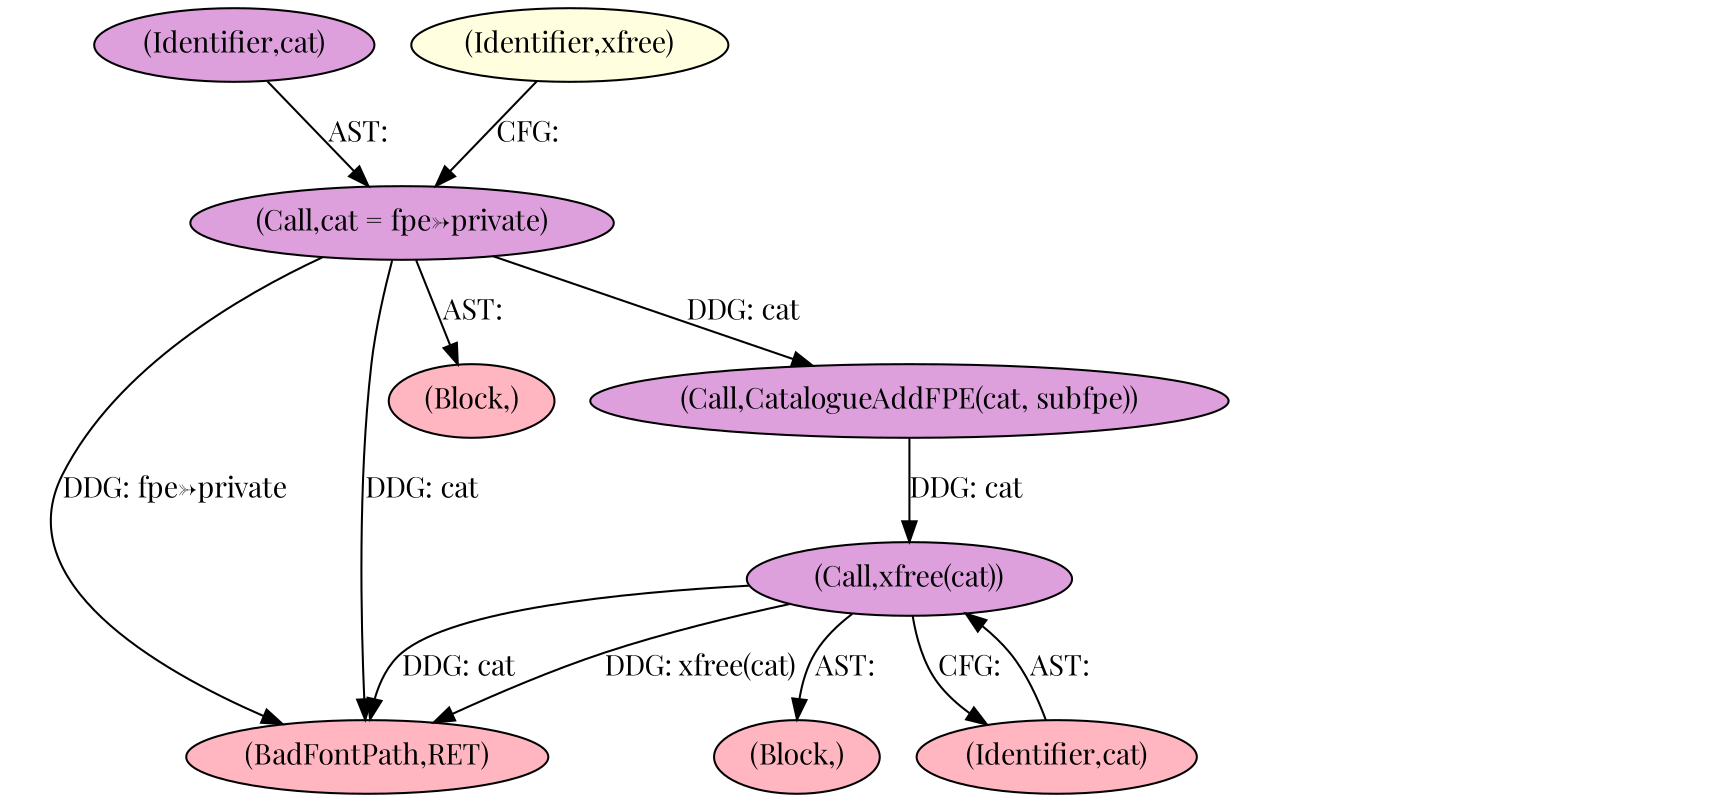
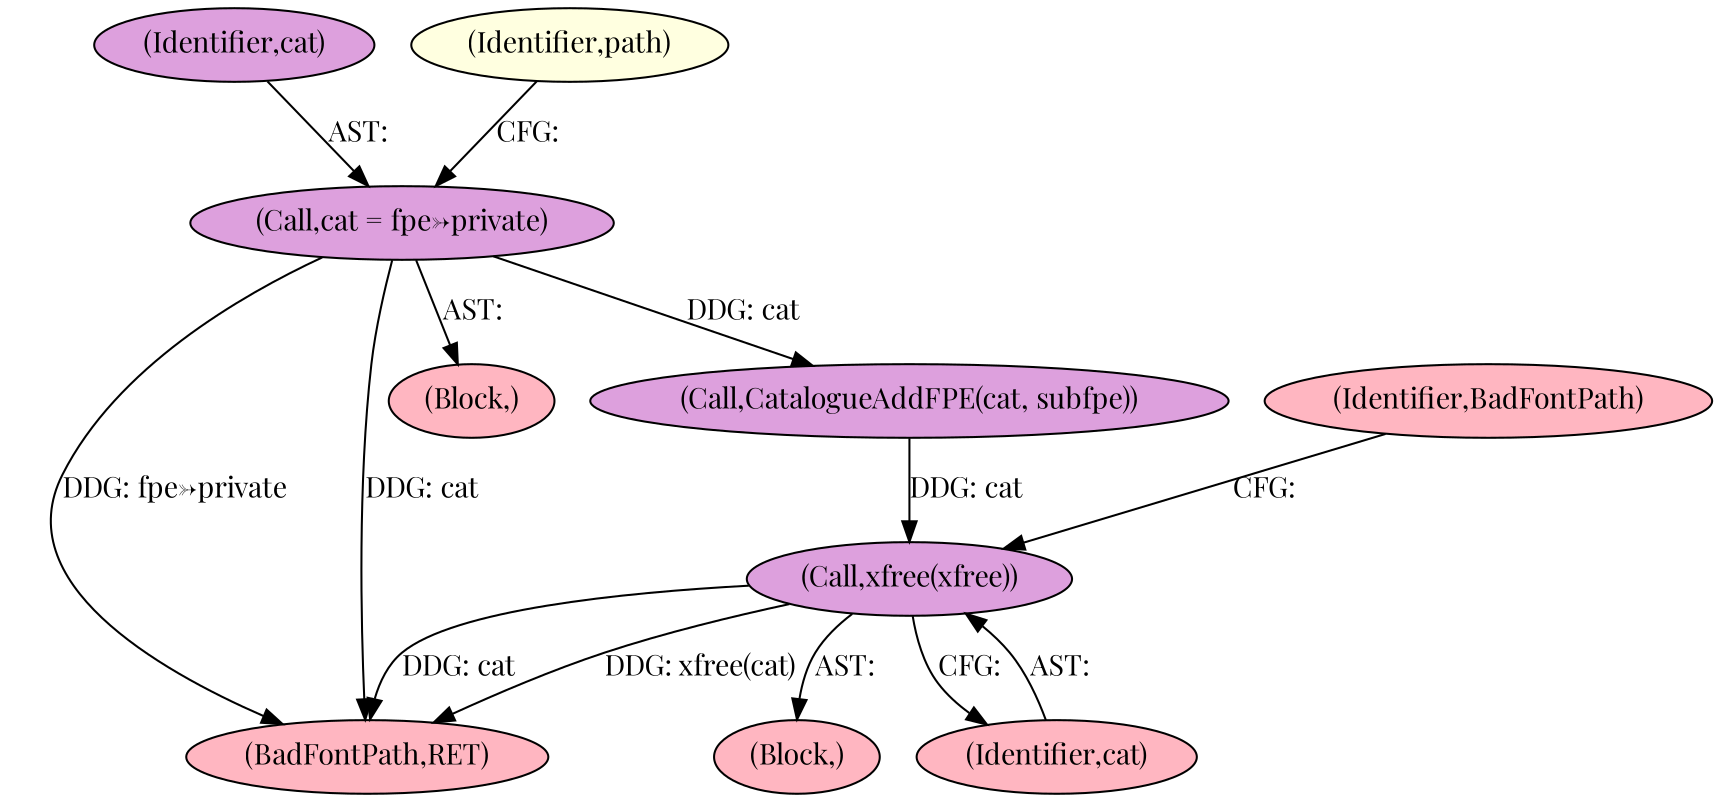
(570, 45) -> (570, 45)
none -> (1488, 401)
(909, 579) -> (909, 579)
